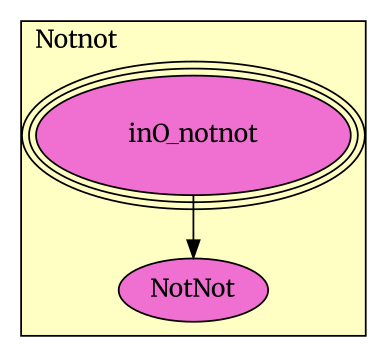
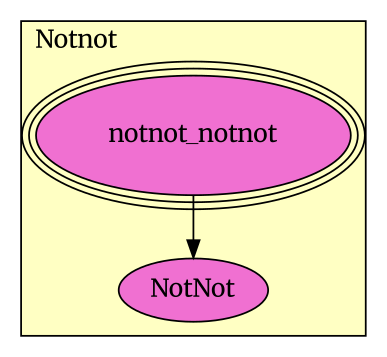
(193, 135) -> (193, 135)
